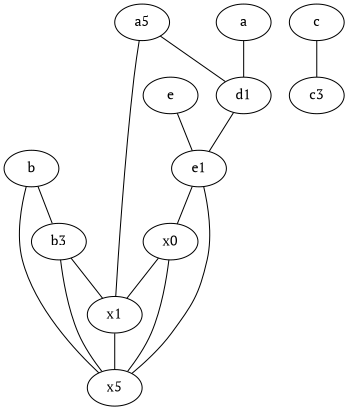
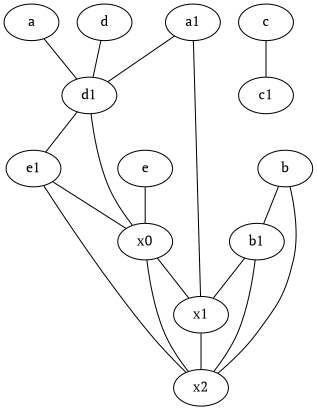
none -> (105, 22)
(142, 22) -> (193, 22)
(317, 95) -> (266, 95)
(185, 132) -> (145, 205)
none -> (103, 173)
(59, 242) -> (257, 242)
(115, 388) -> (201, 388)
